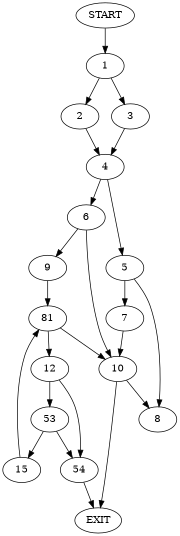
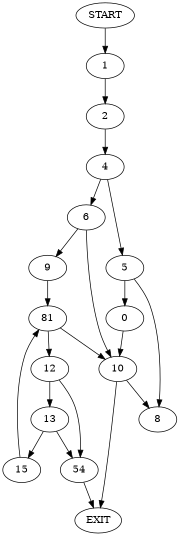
(130, 116) -> none
(125, 318) -> (125, 318)
(50, 419) -> (50, 419)
